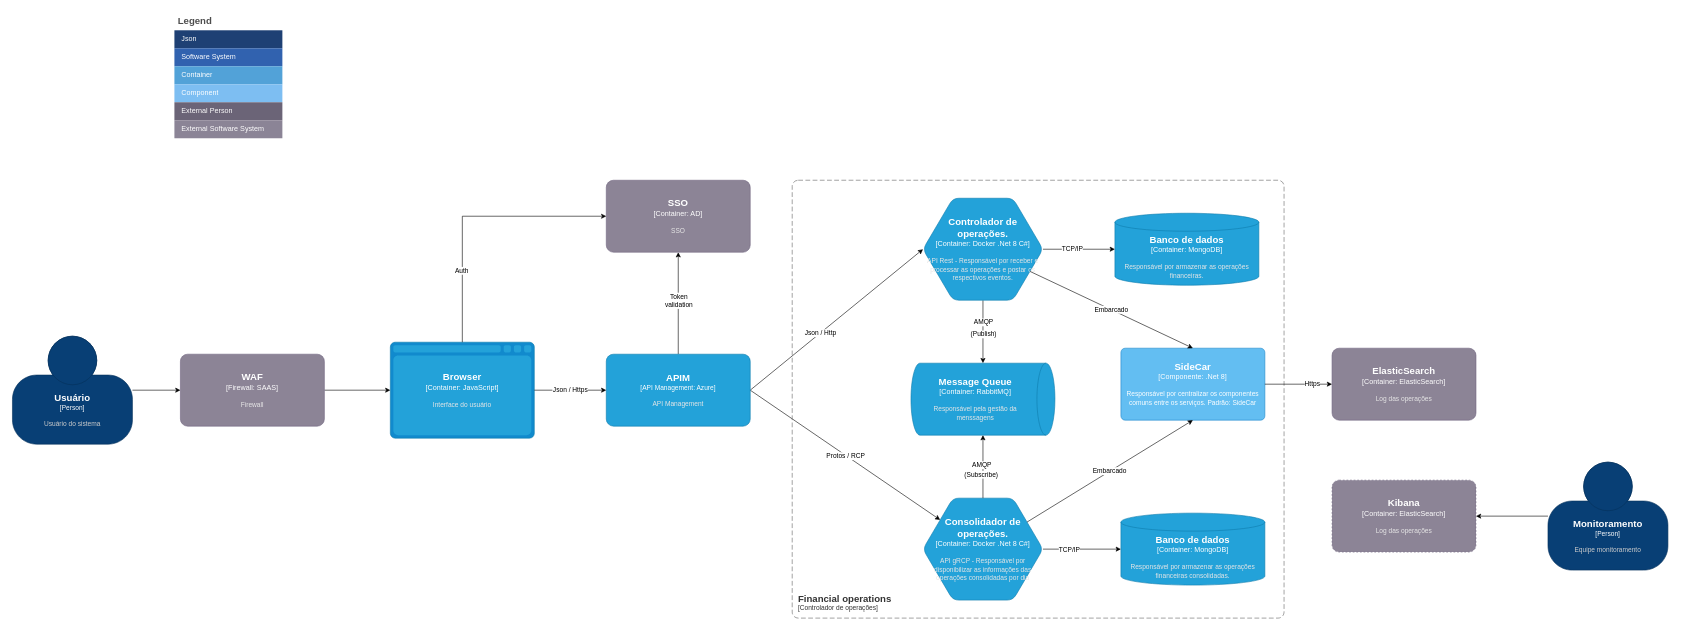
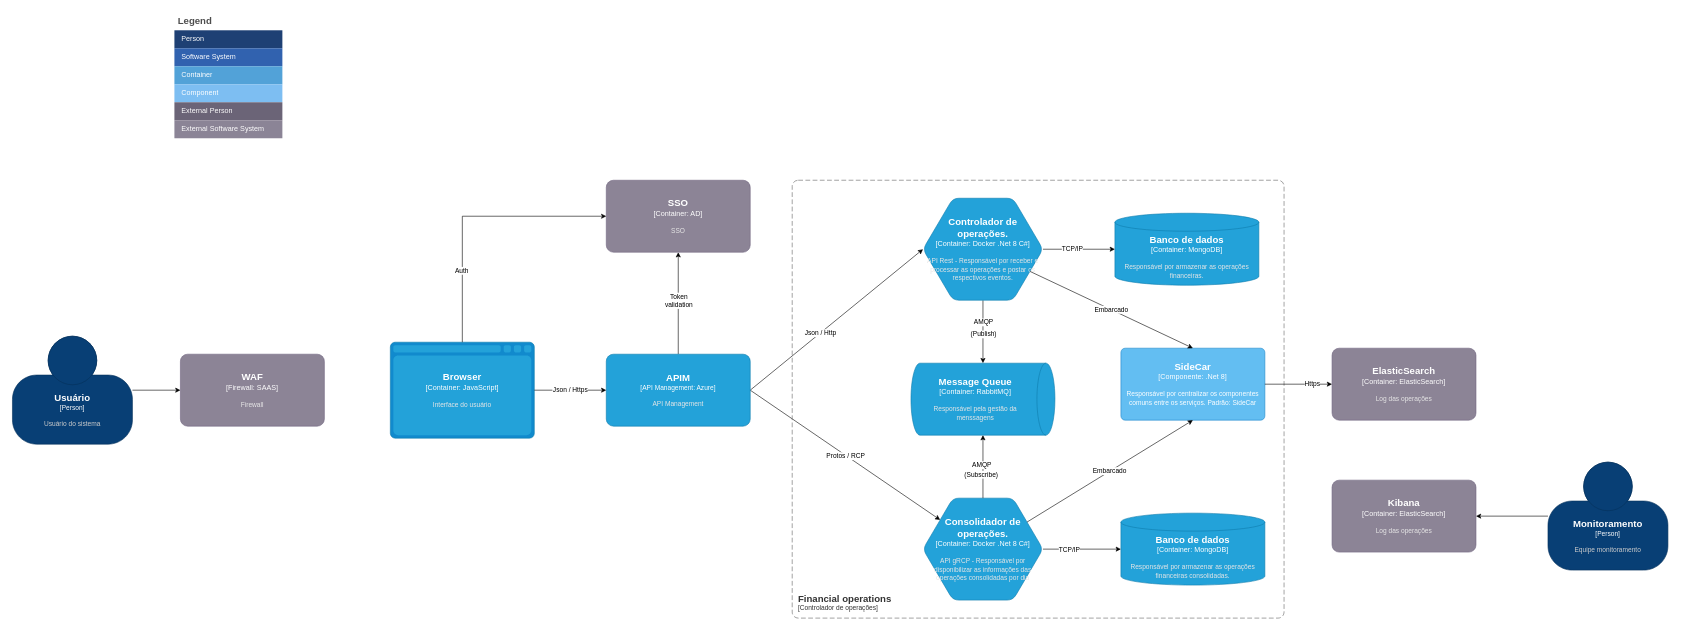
(190, 39) -> (194, 39)
(384, 390) -> none
(1404, 516) -> (1404, 516)
